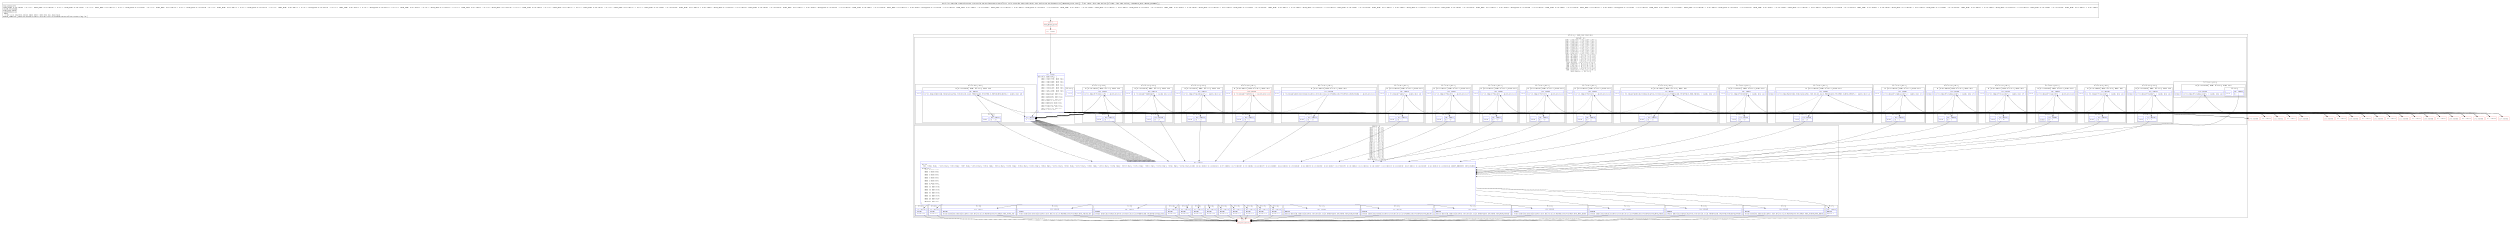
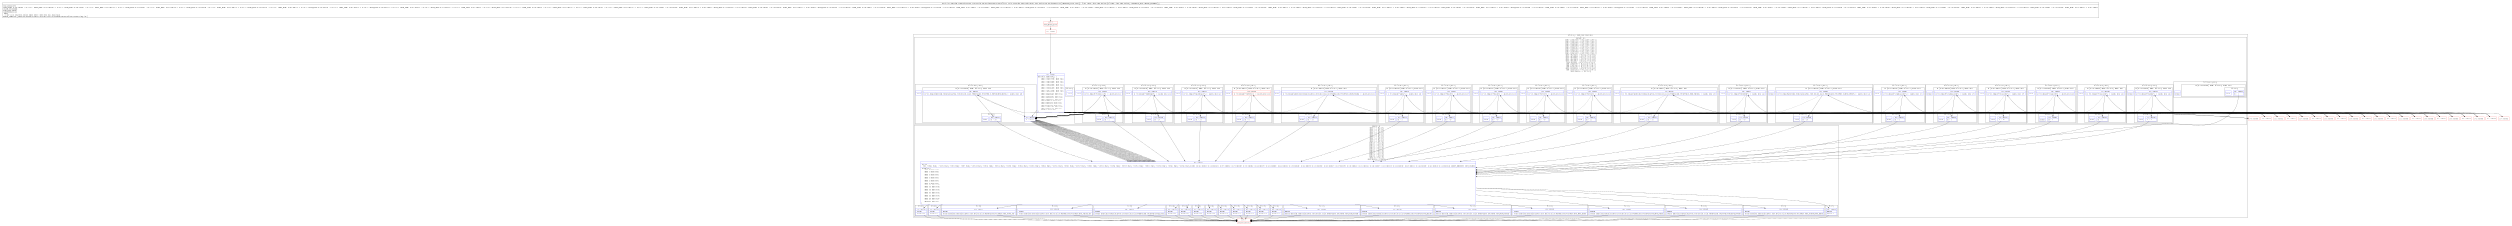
(2203, 93) -> none
none -> (2316, 119)
